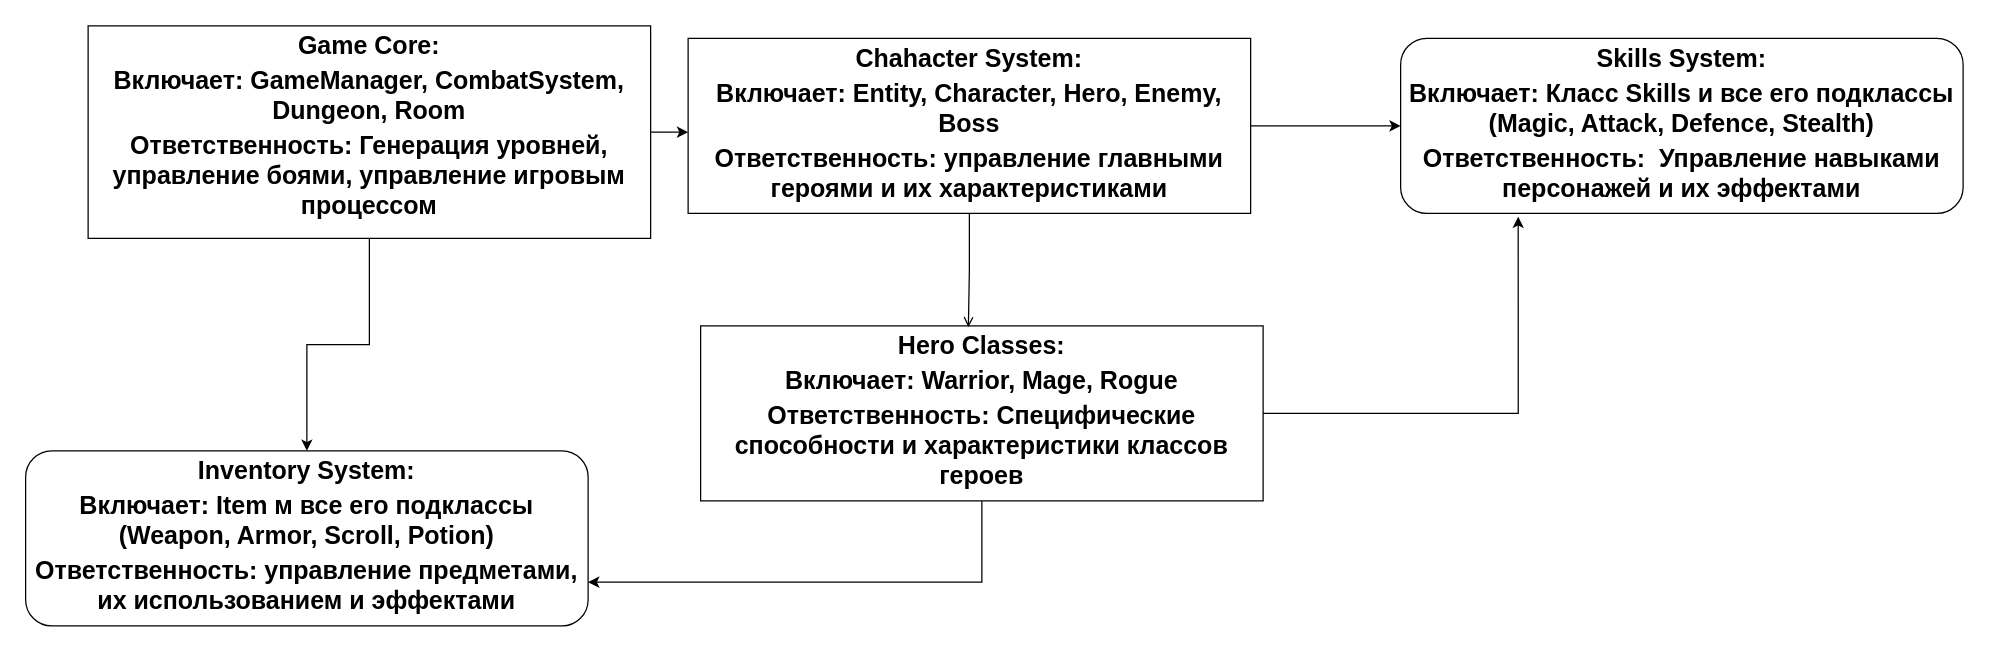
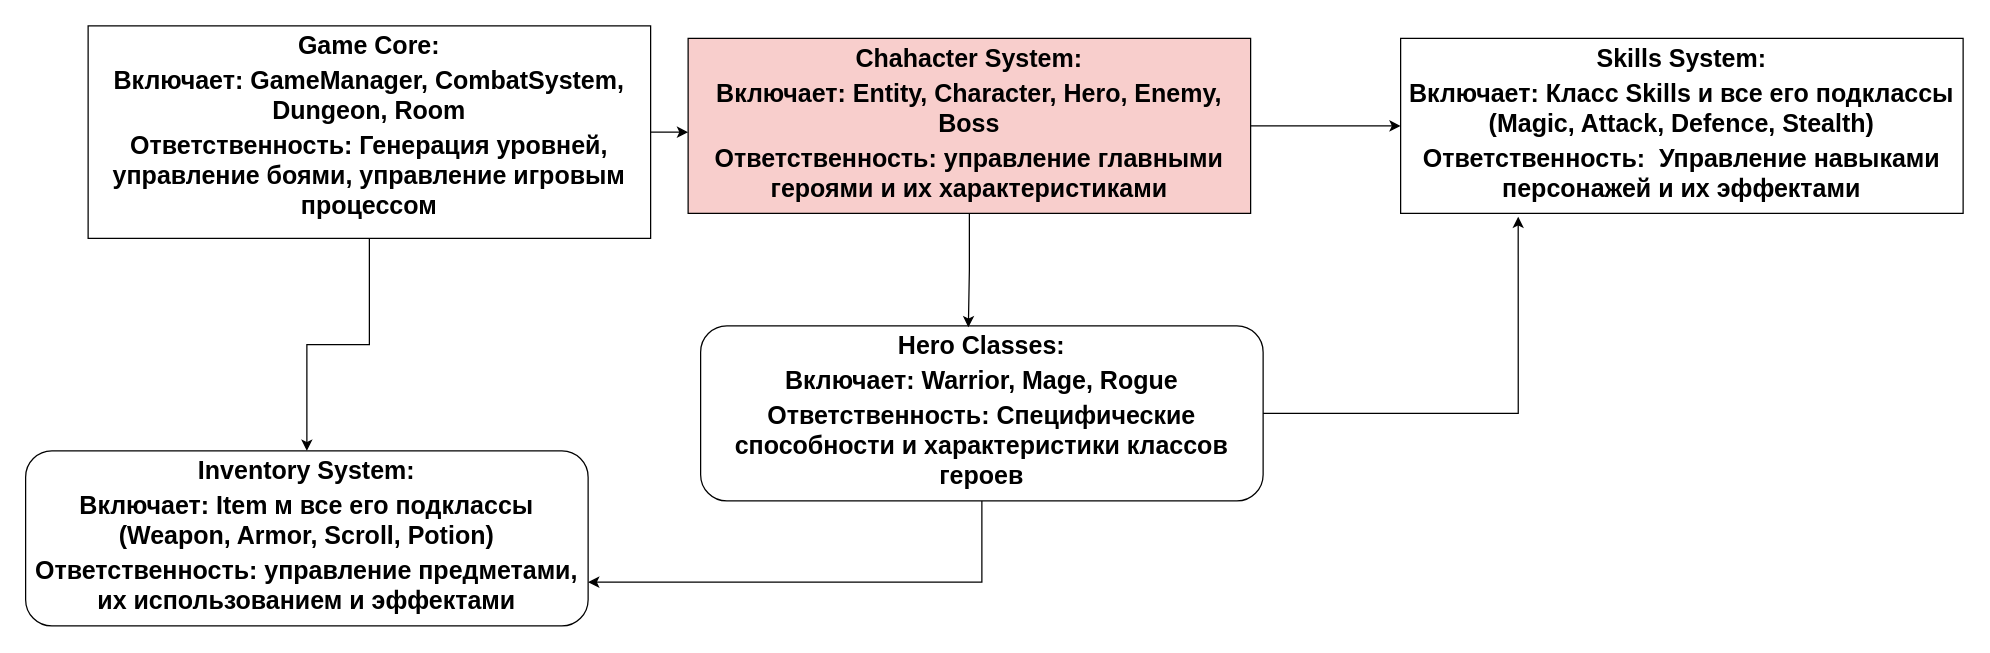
(969, 126) -> (969, 126)
(1682, 126) -> (1682, 126)
(969, 319) -> (969, 317)
(982, 413) -> (982, 413)
